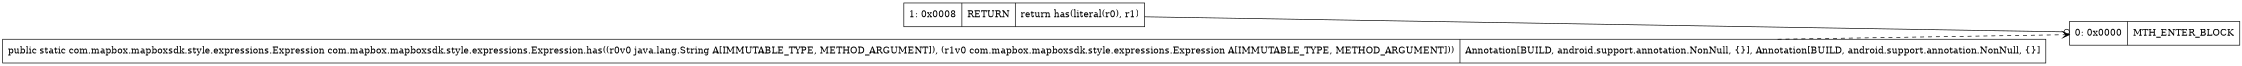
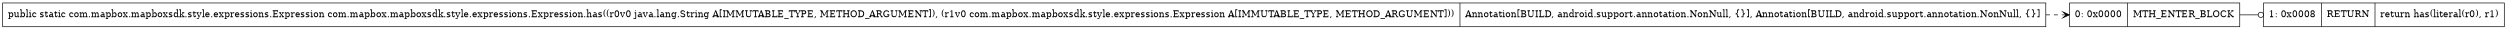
(1604, 24) -> (2249, 15)
